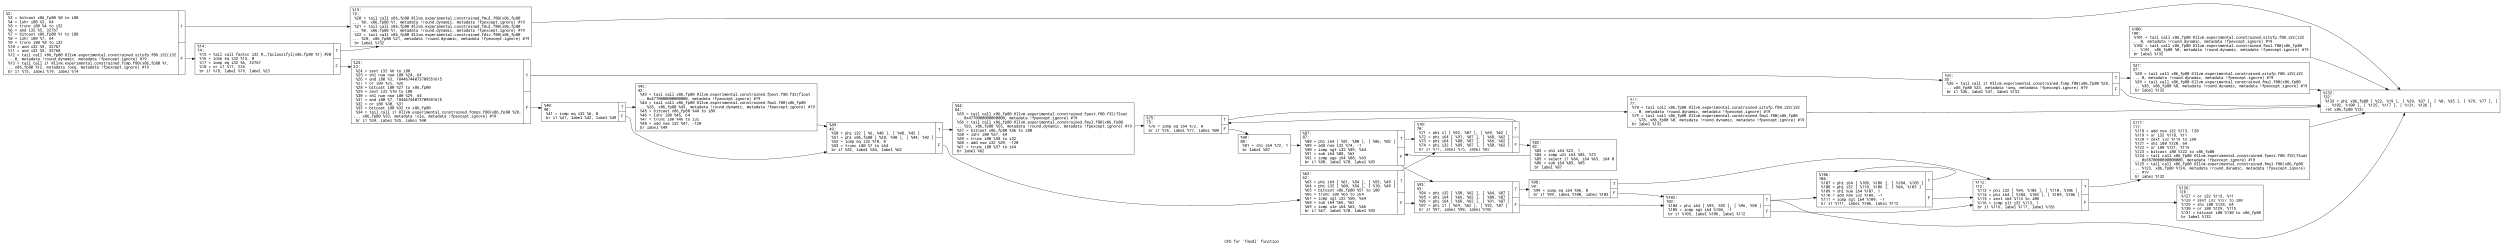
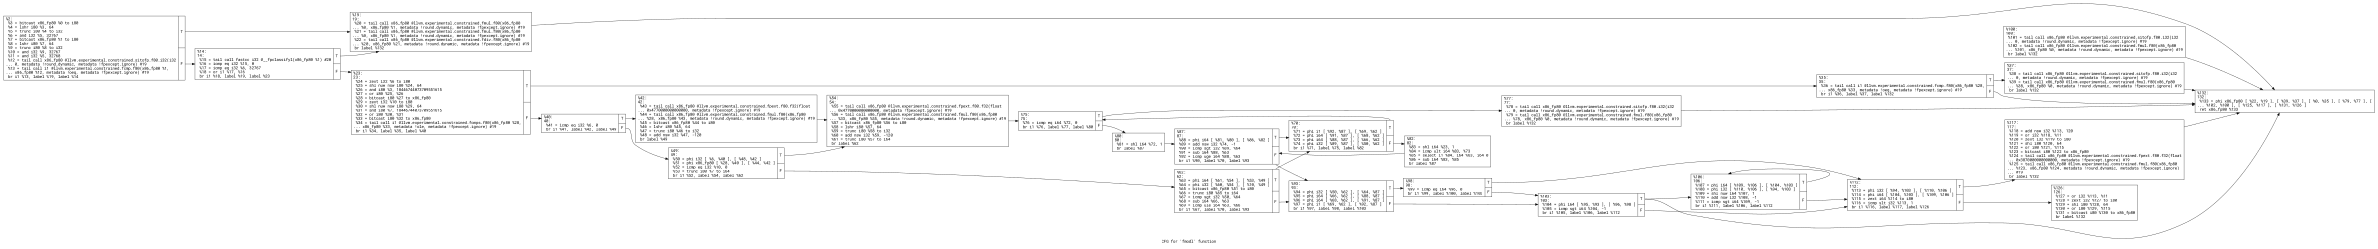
(821, 125) -> (821, 120)
